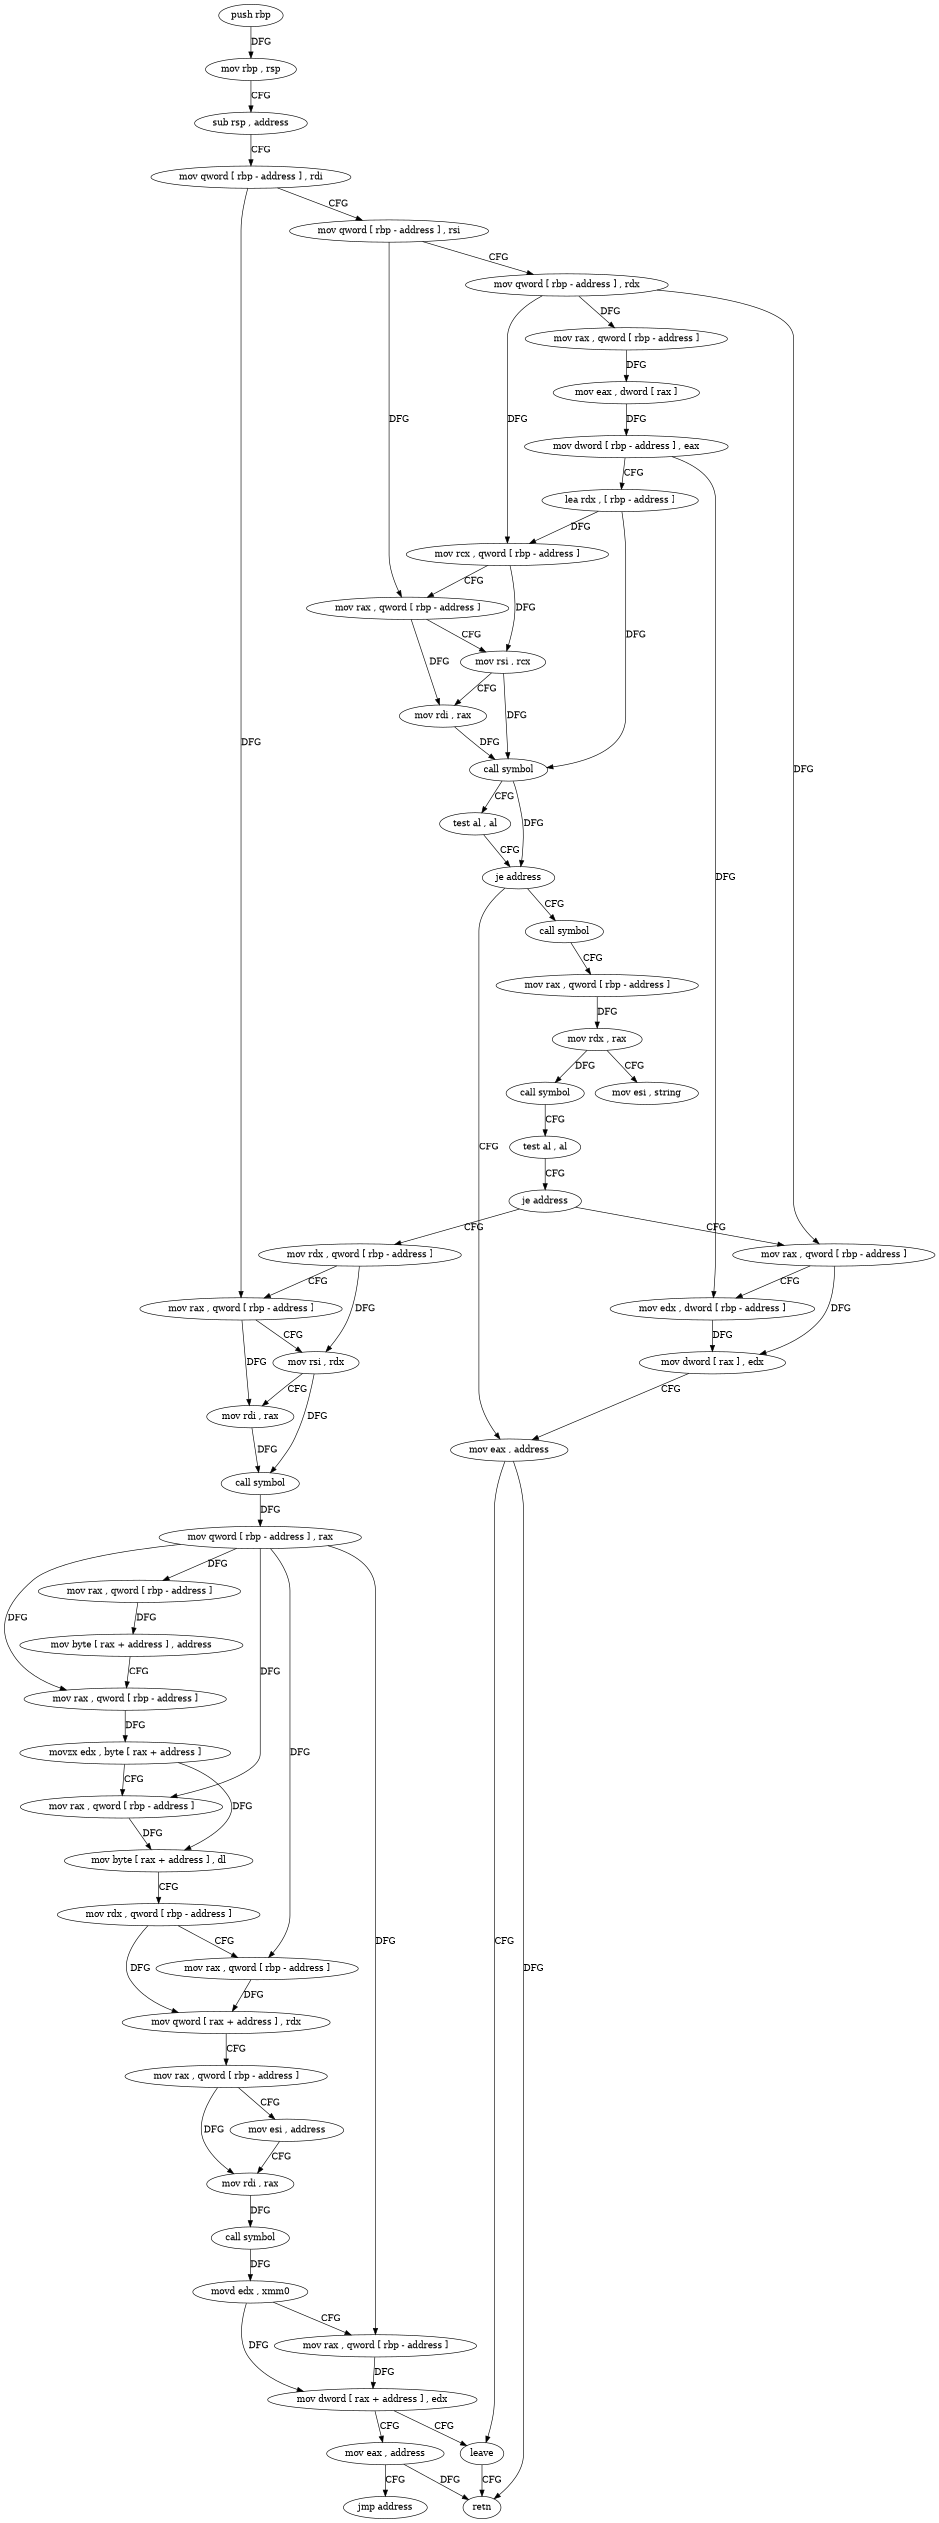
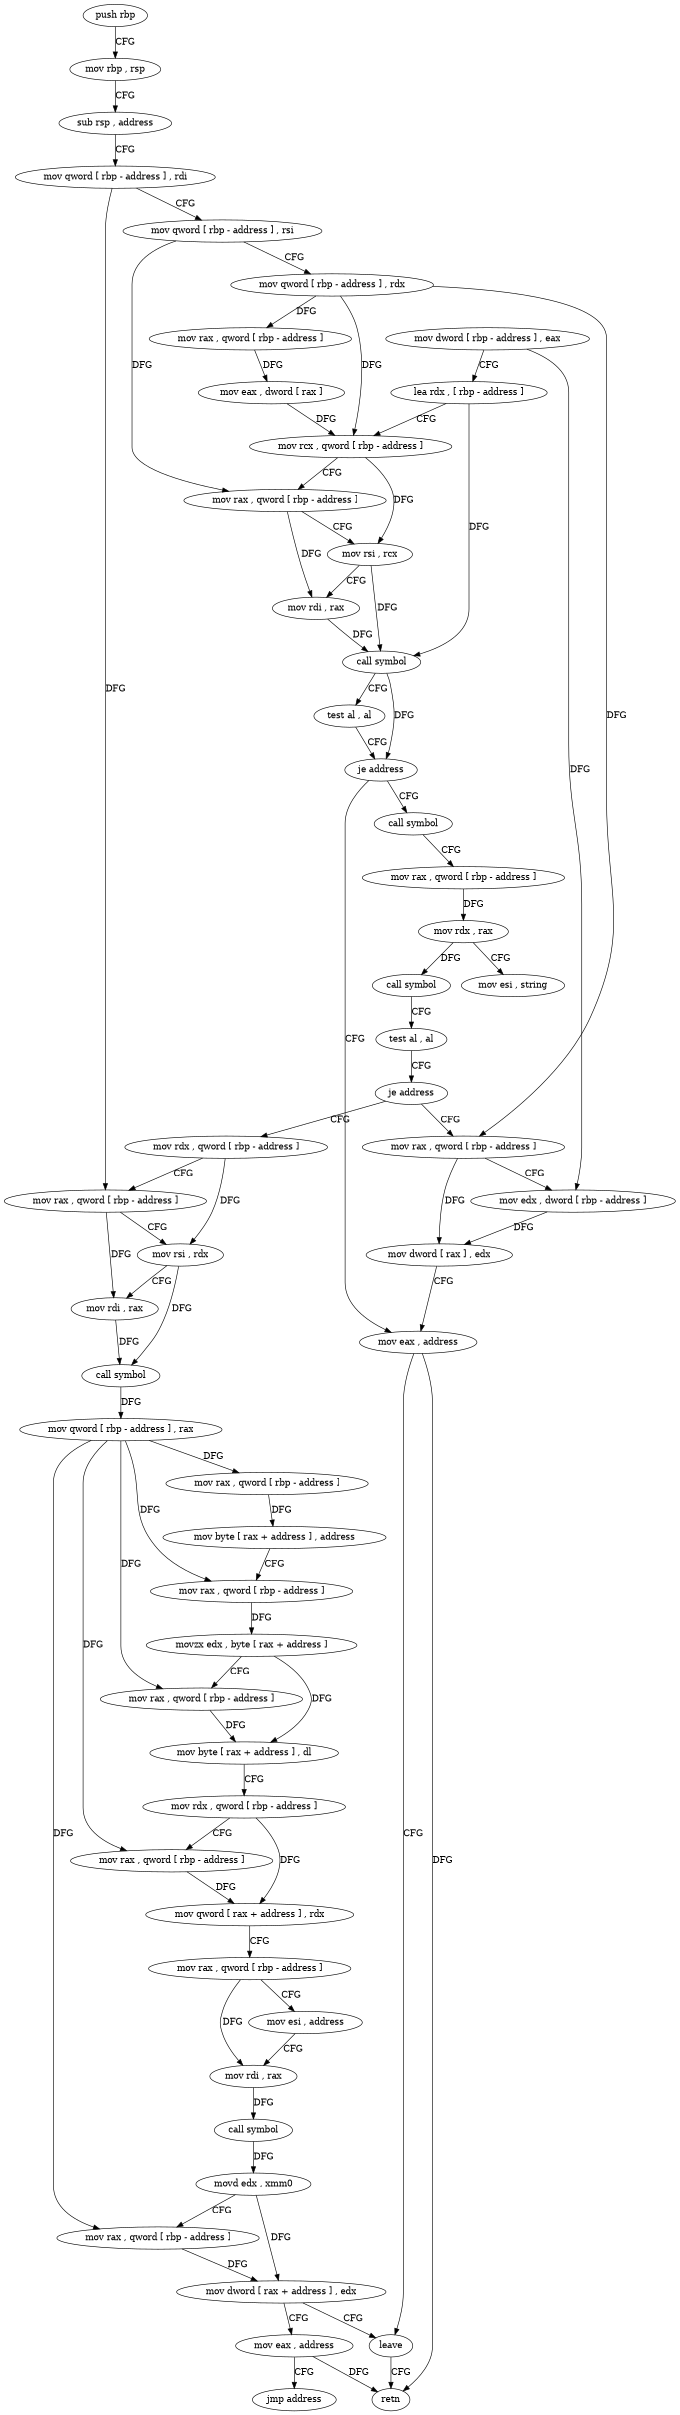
(261, 42) -> (125, 42)
(626, 417) -> (308, 418)
(581, 527) -> (426, 420)
